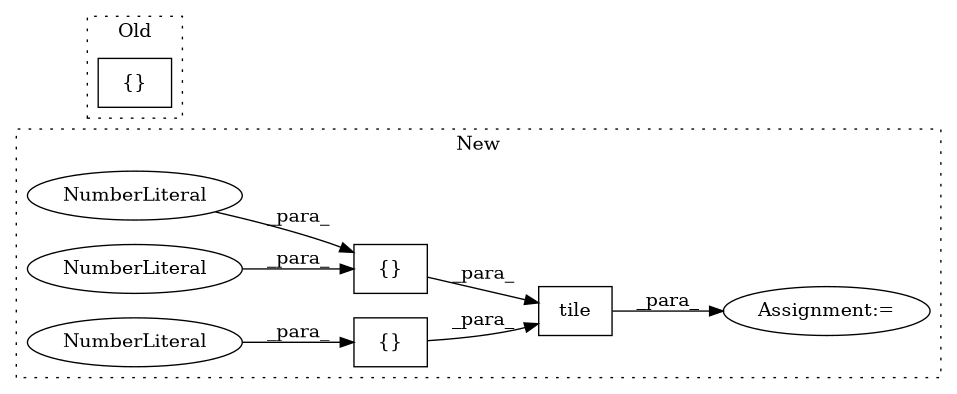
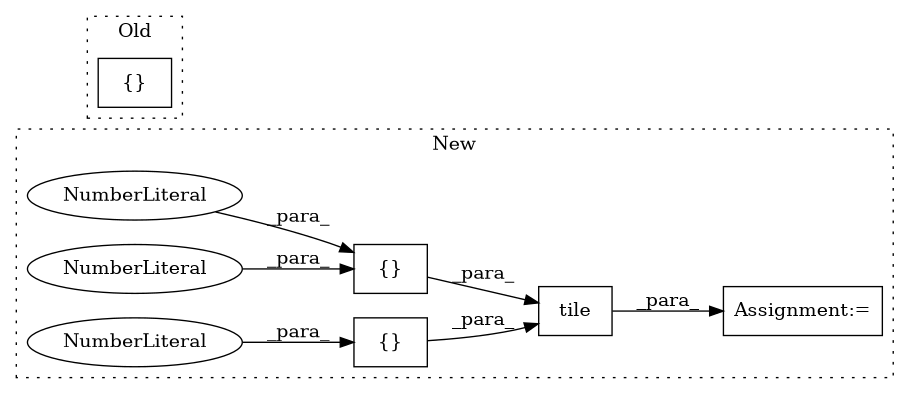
(827, 311) -> (803, 311)
